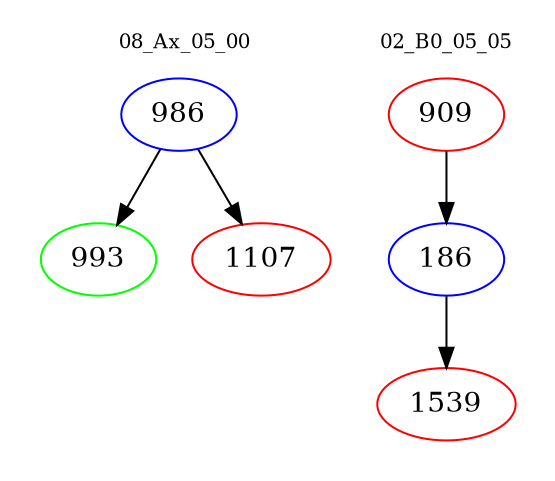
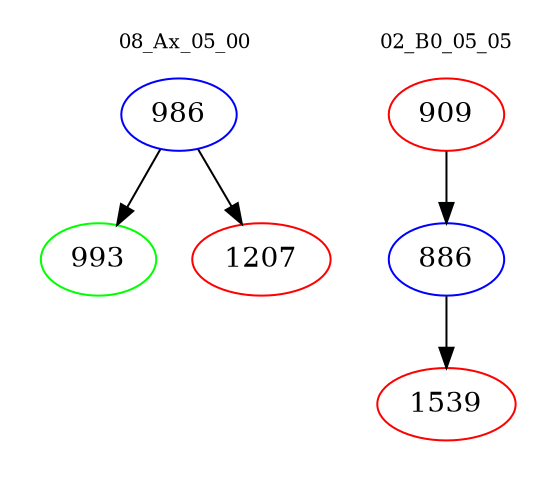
(261, 259) -> (261, 259)
(446, 259) -> (446, 259)
